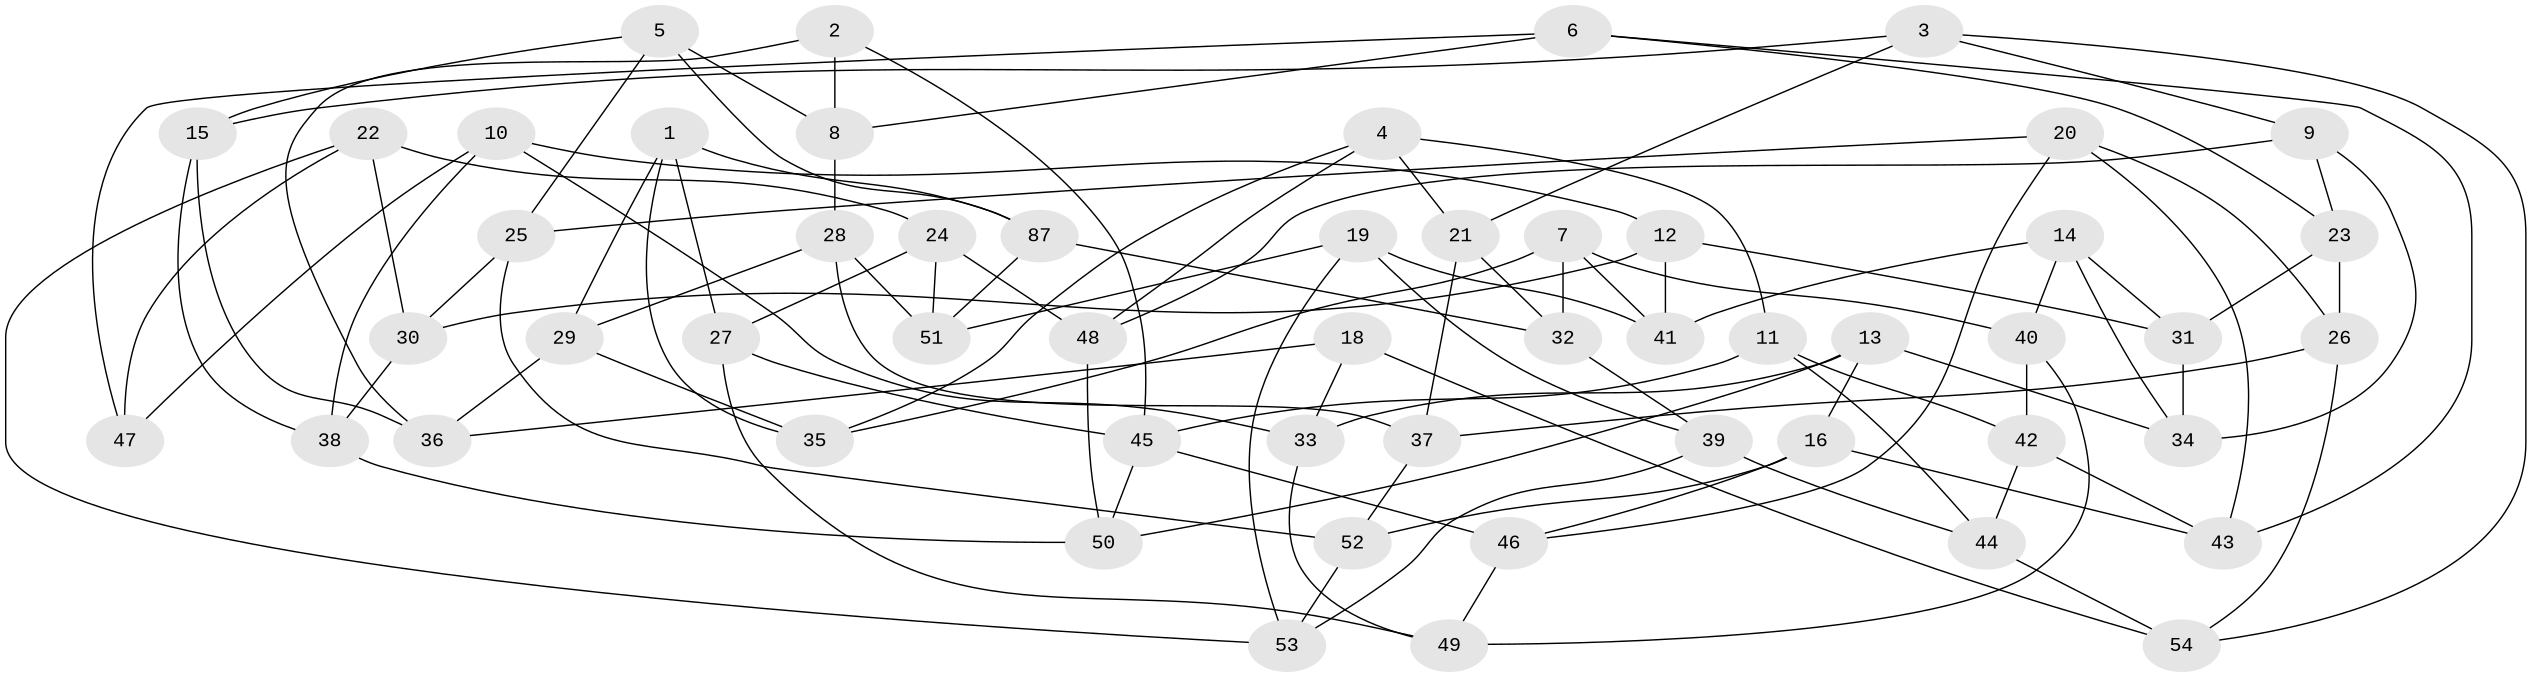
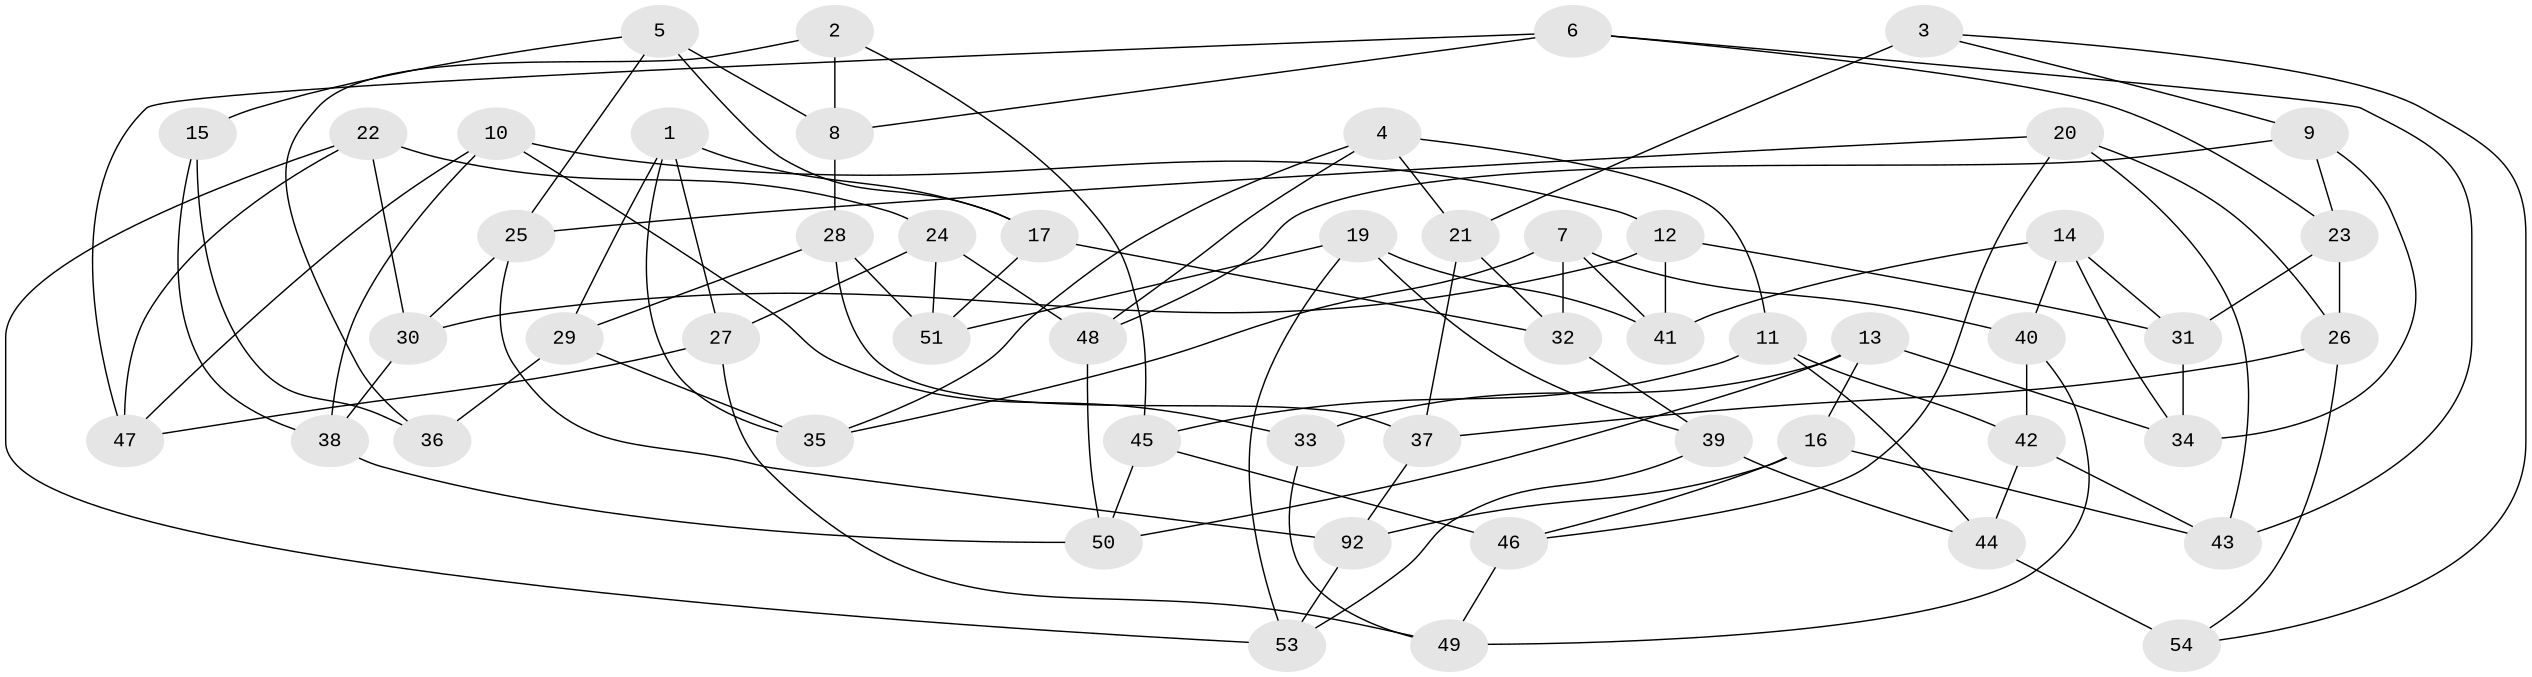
(1059, 70) -> none
(1040, 236) -> (1040, 236)
(1353, 338) -> none
(936, 403) -> (425, 395)
(1353, 543) -> (1353, 543)
